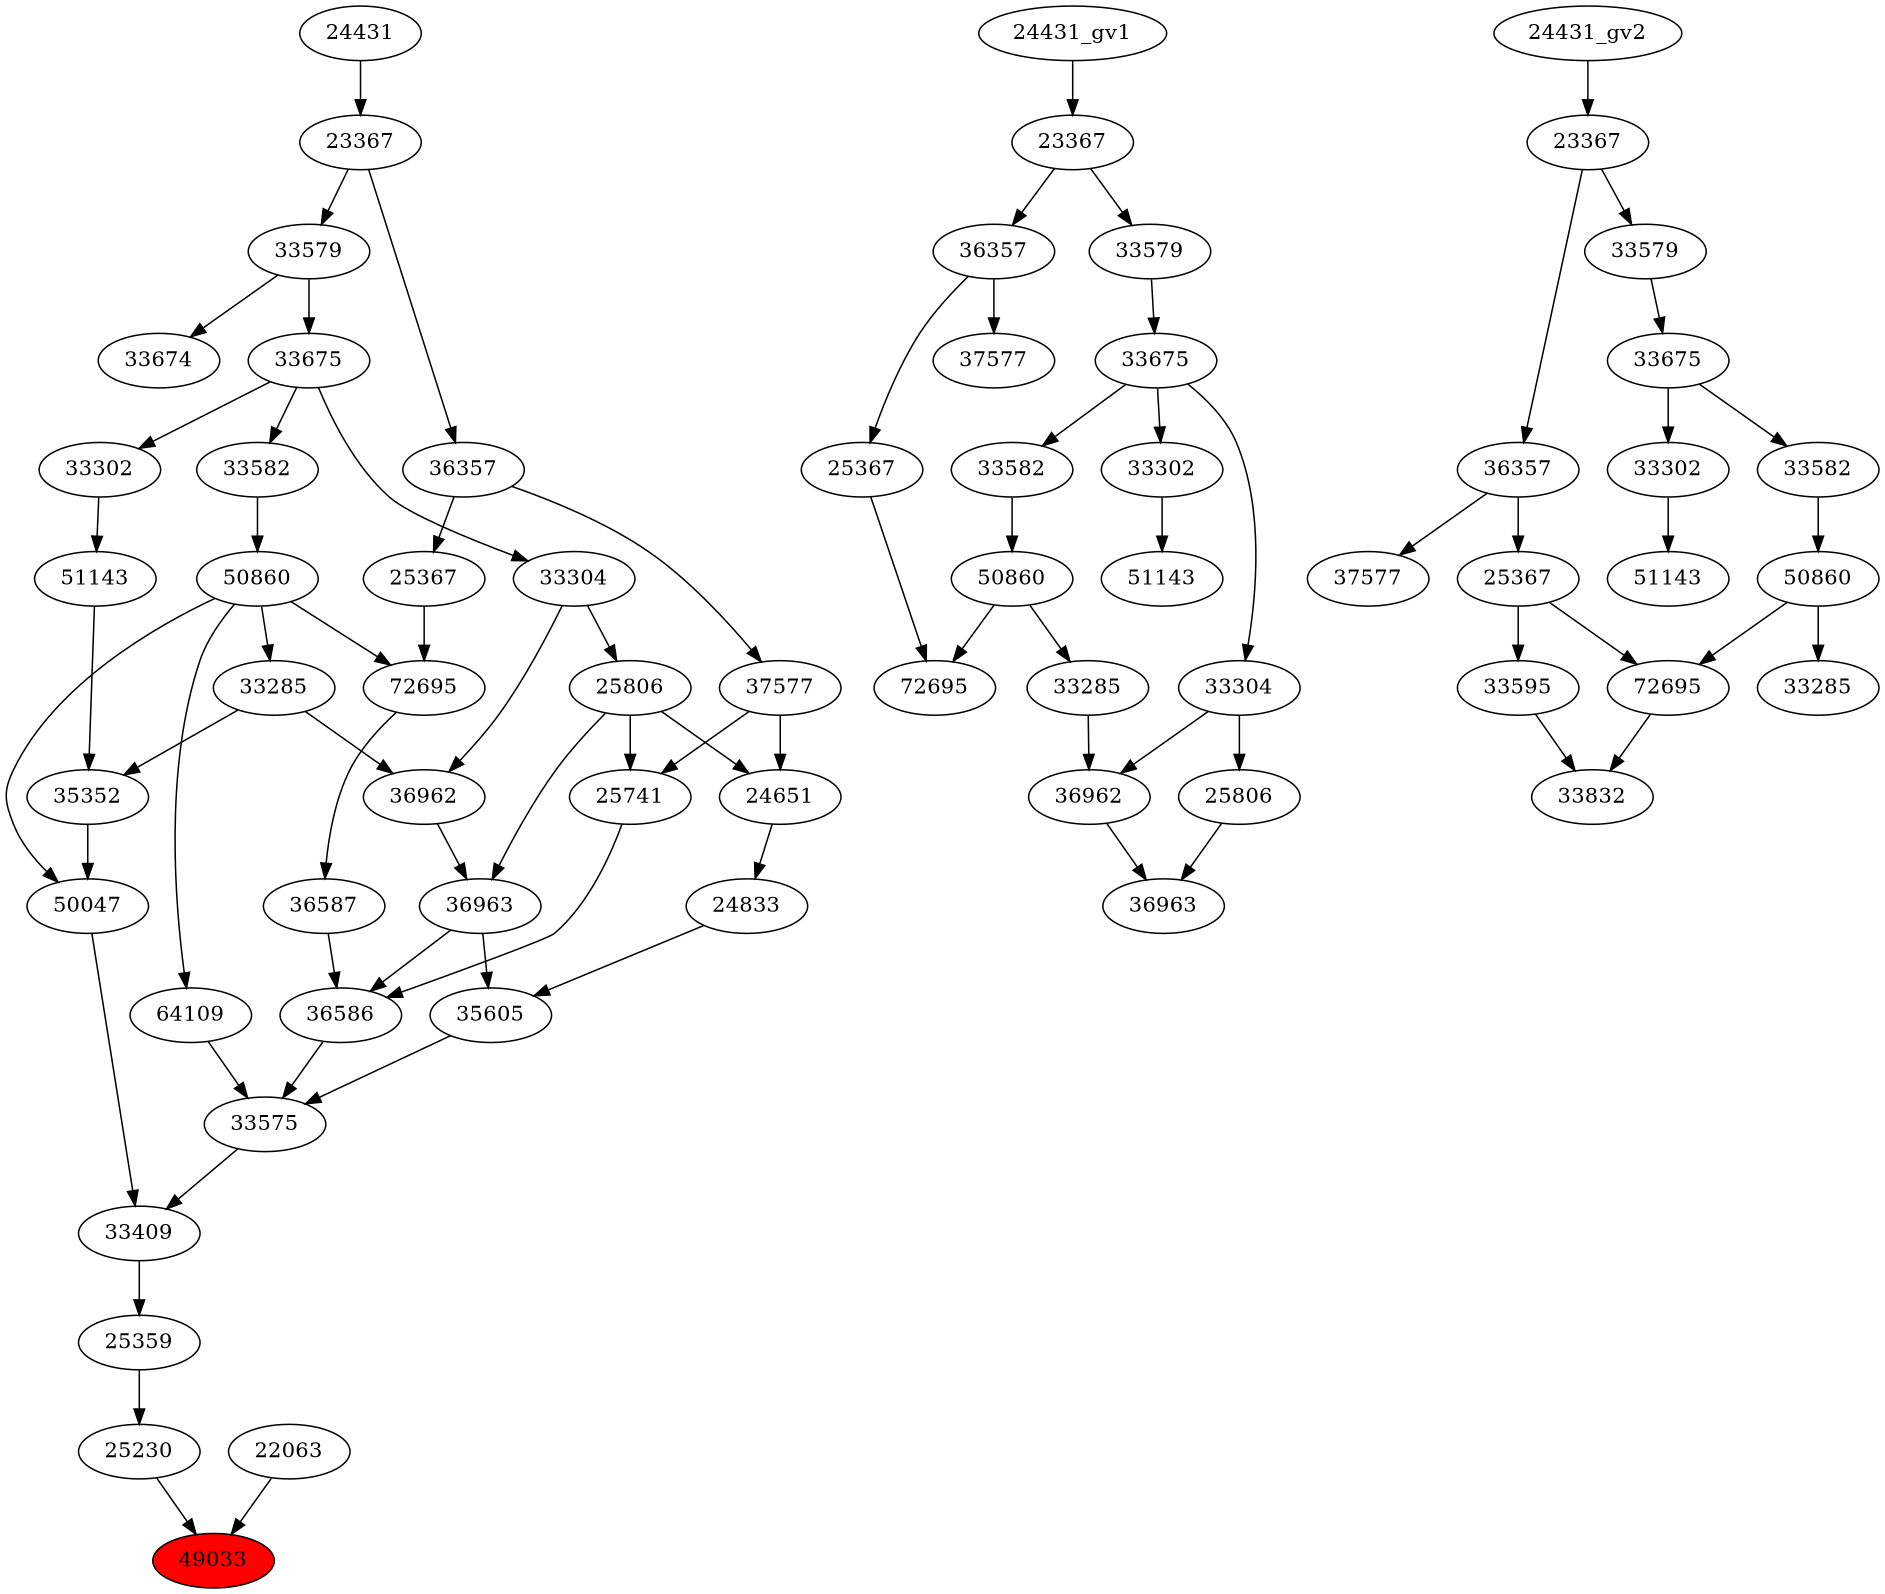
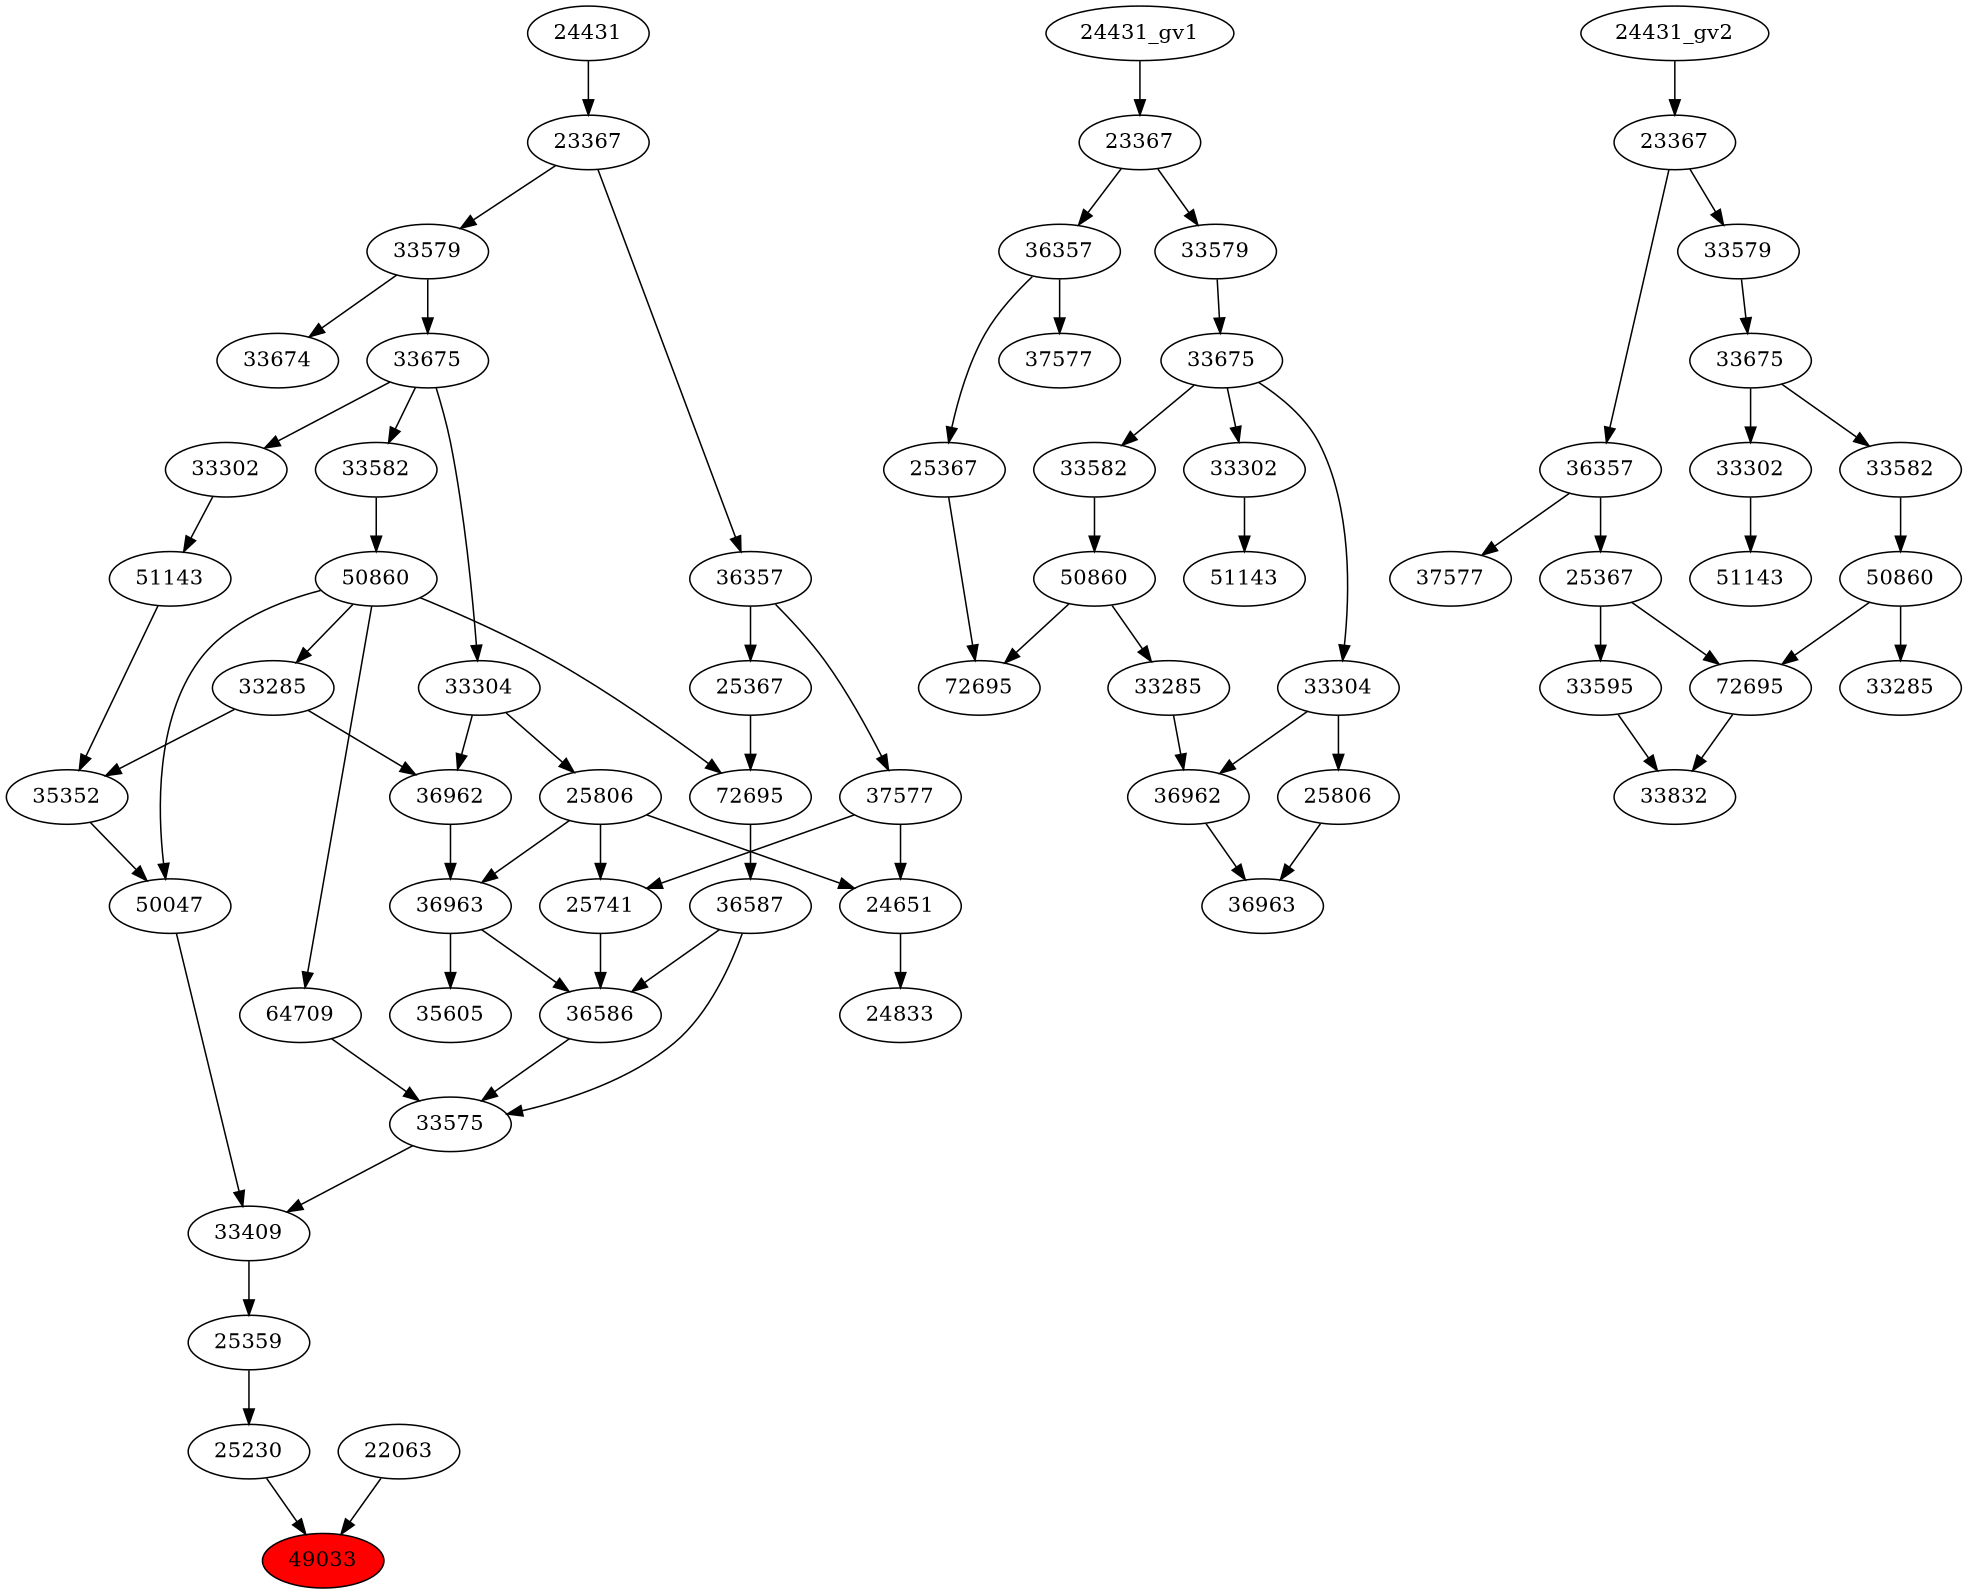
(626, 958) -> none
(191, 1015) -> (300, 1015)
(385, 1066) -> (659, 1054)
